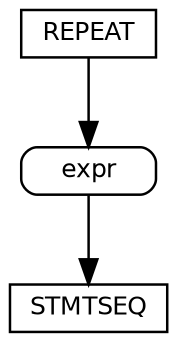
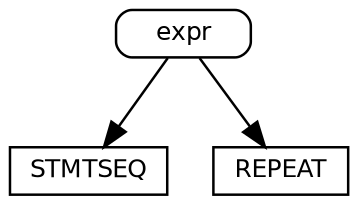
(89, 90) -> (225, 92)
